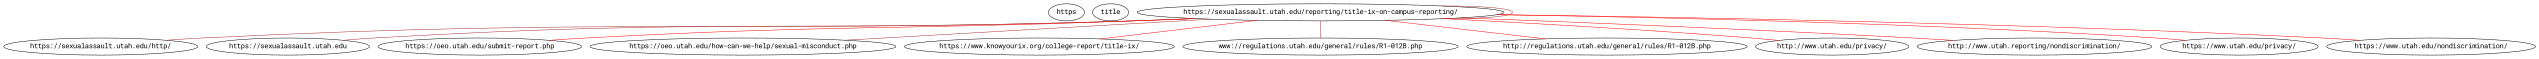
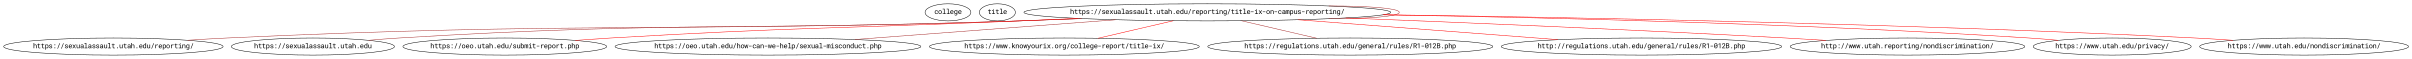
(1066, 12) -> (948, 12)
(101, 47) -> (113, 47)
(1321, 47) -> (1350, 47)
(1832, 47) -> none
